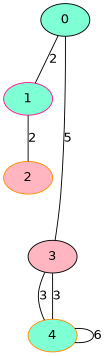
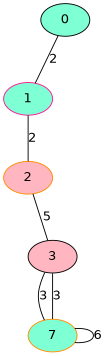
(64, 139) -> (40, 217)
(53, 336) -> (53, 336)
